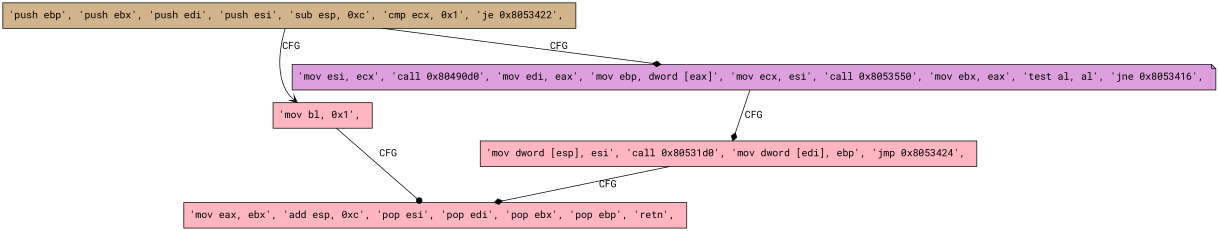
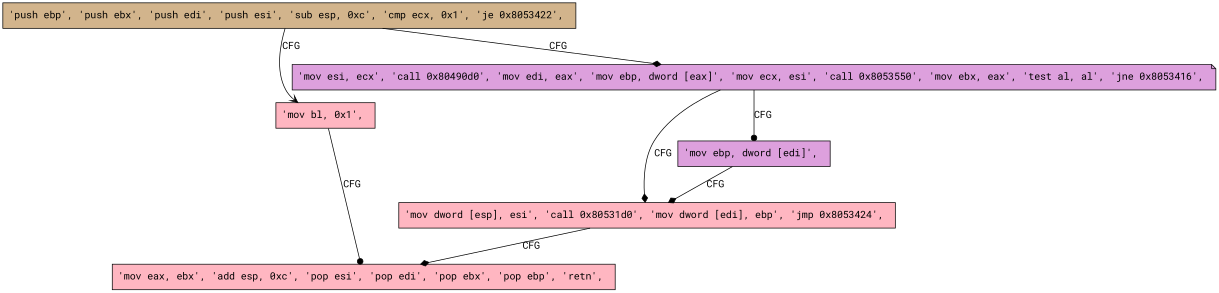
none -> (754, 154)
